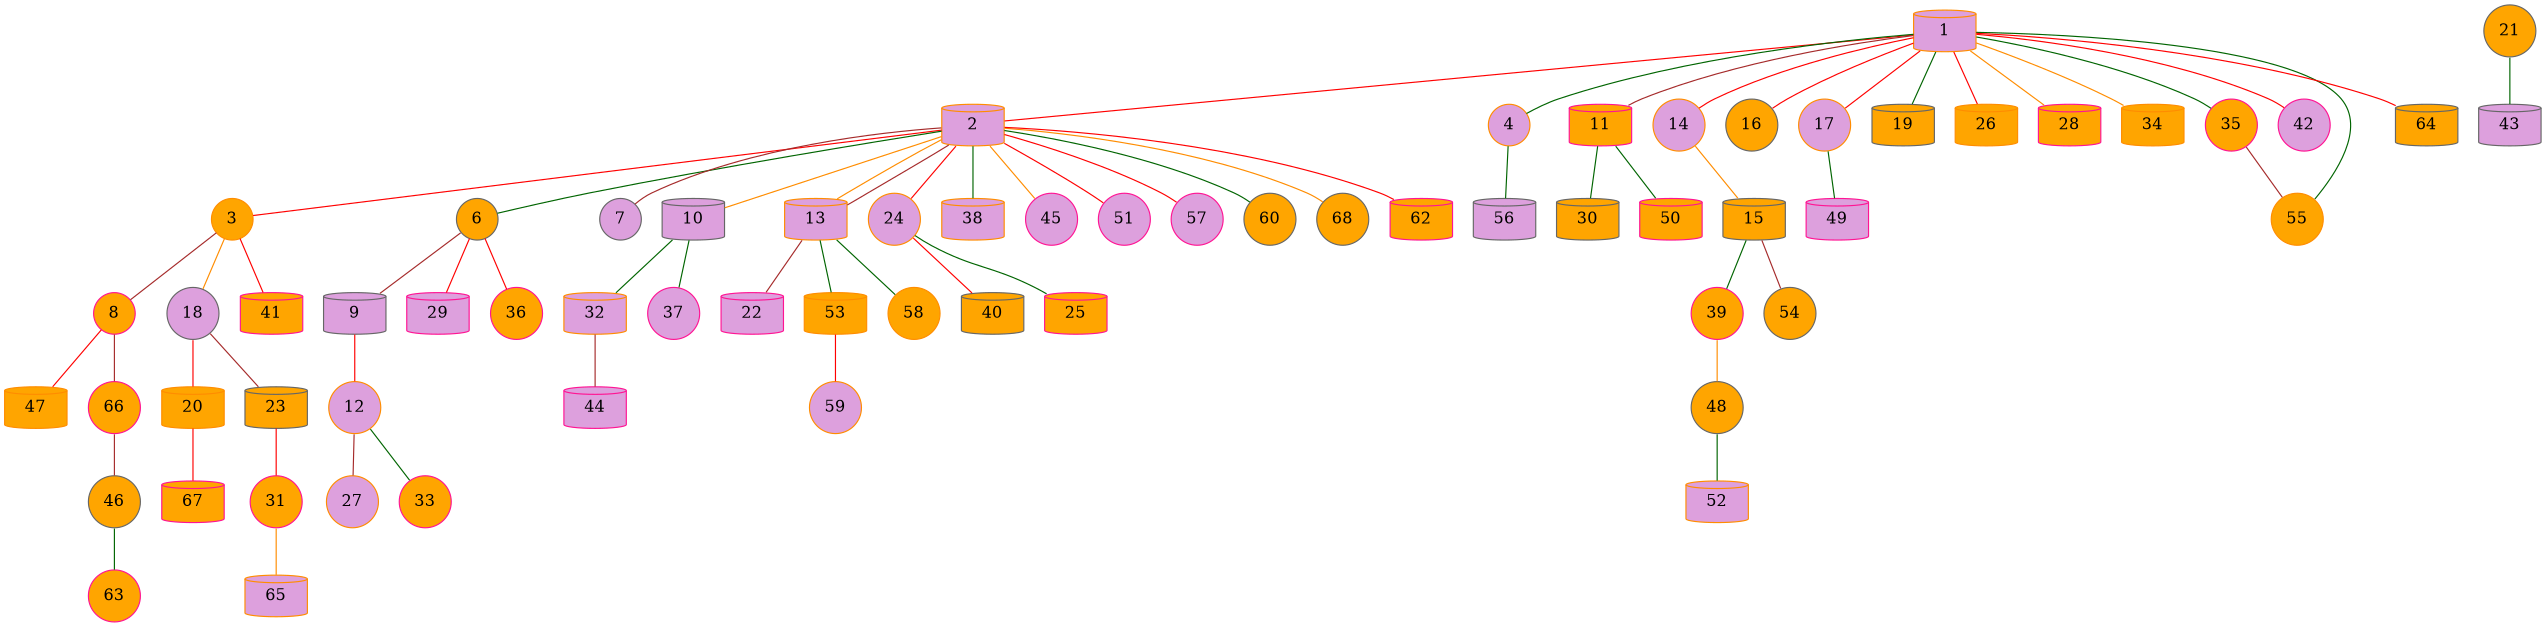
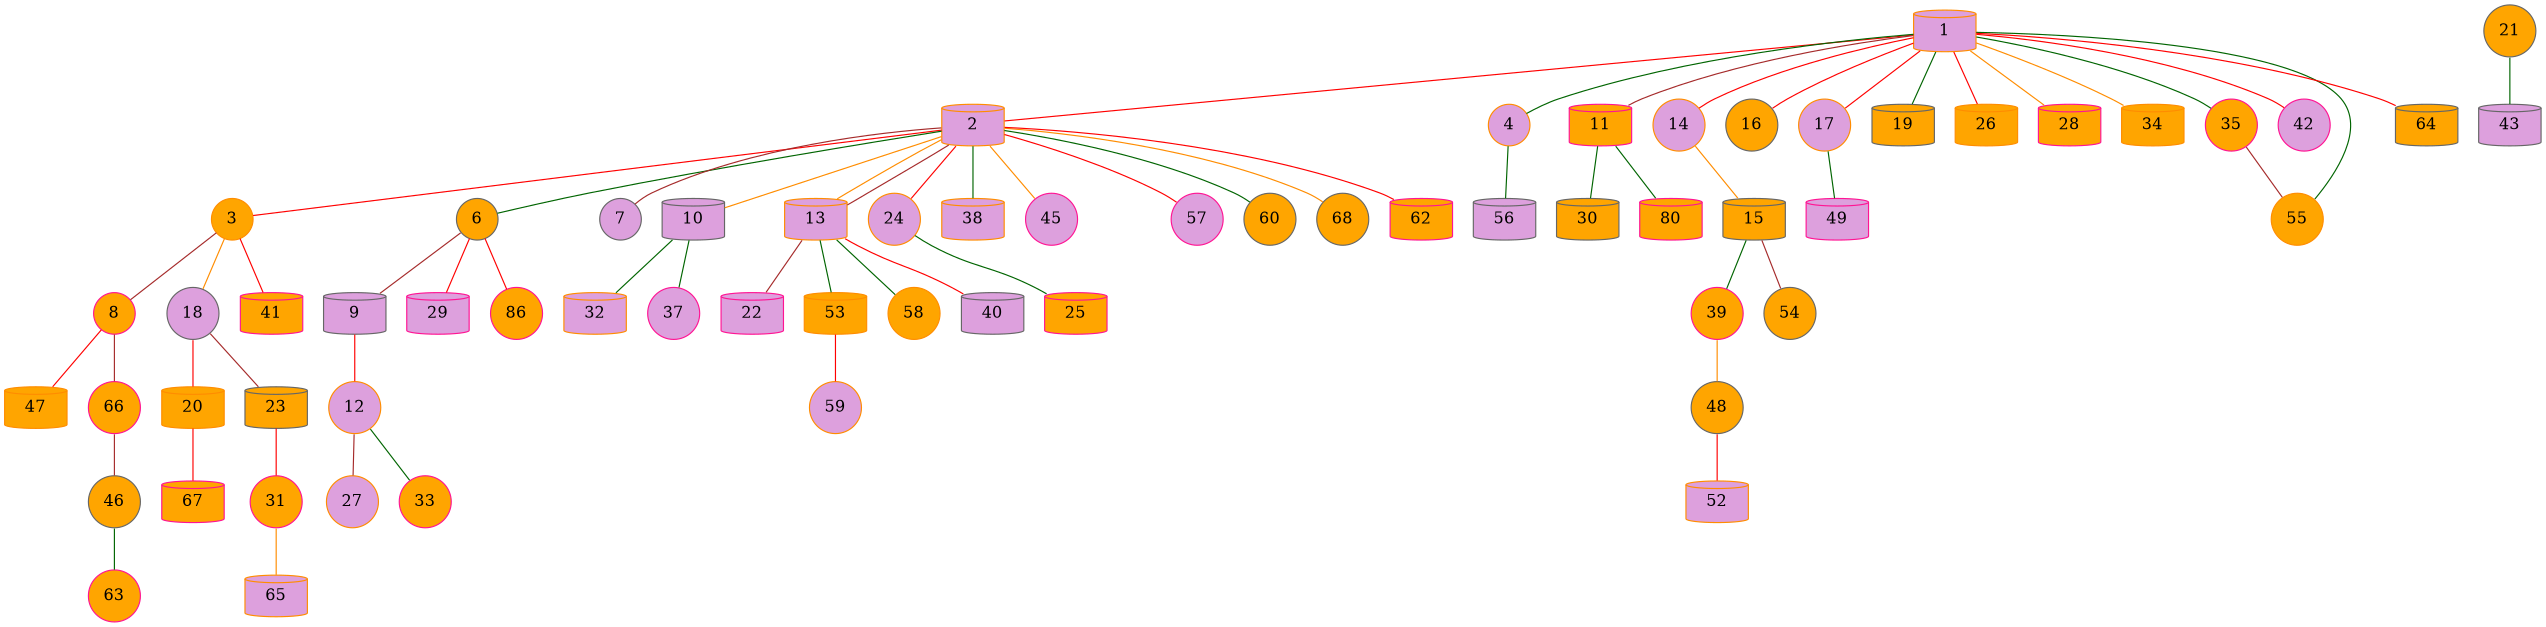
(1124, 219) -> none
(1671, 219) -> (1671, 219)
(943, 266) -> (904, 266)
(517, 313) -> (517, 313)
(993, 313) -> (993, 313)
(595, 408) -> none
(1717, 458) -> (1717, 458)
